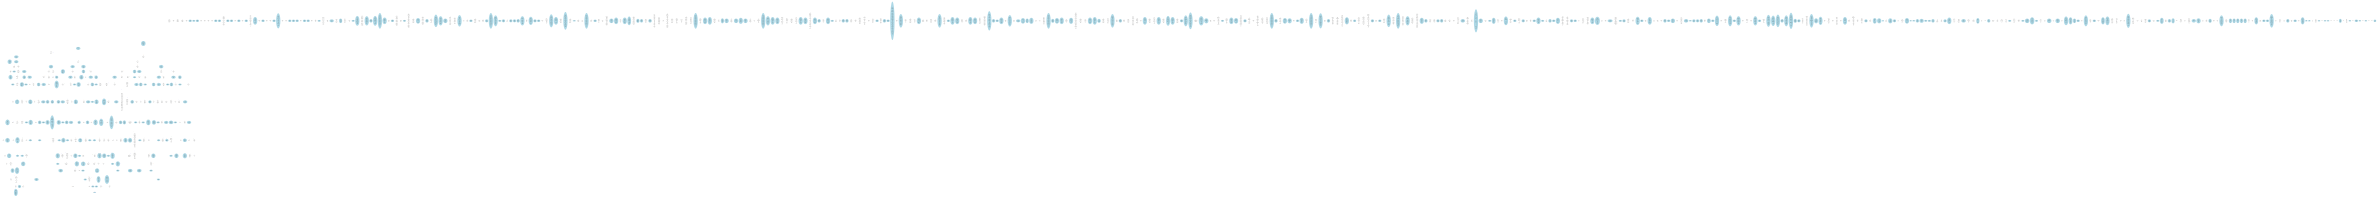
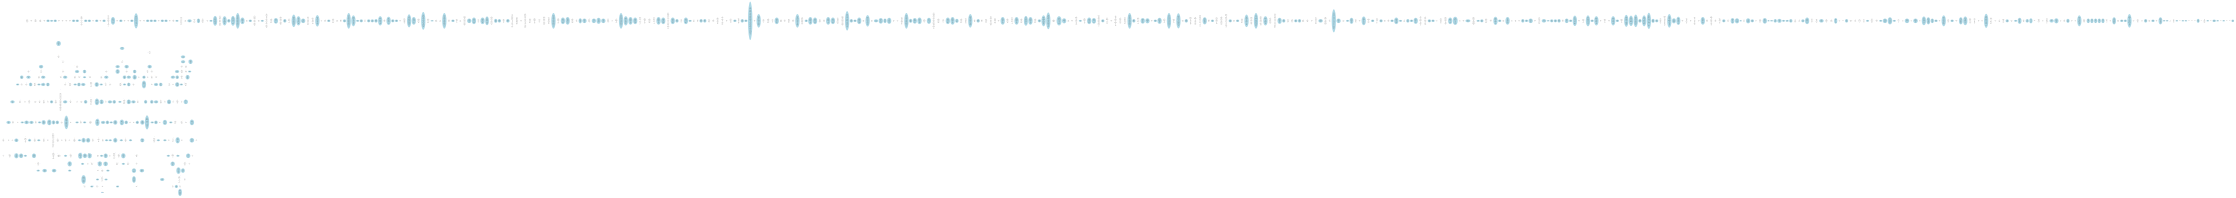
(26, 85) -> none
